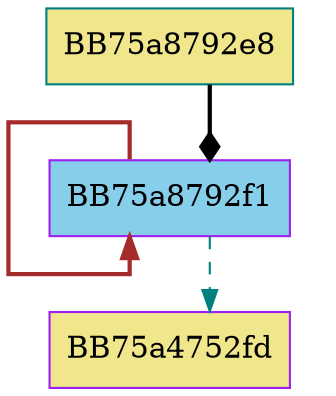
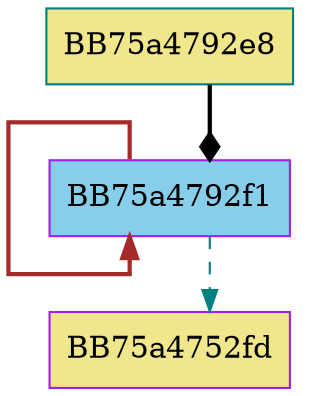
(170, 46) -> (170, 46)
(170, 198) -> (170, 198)
